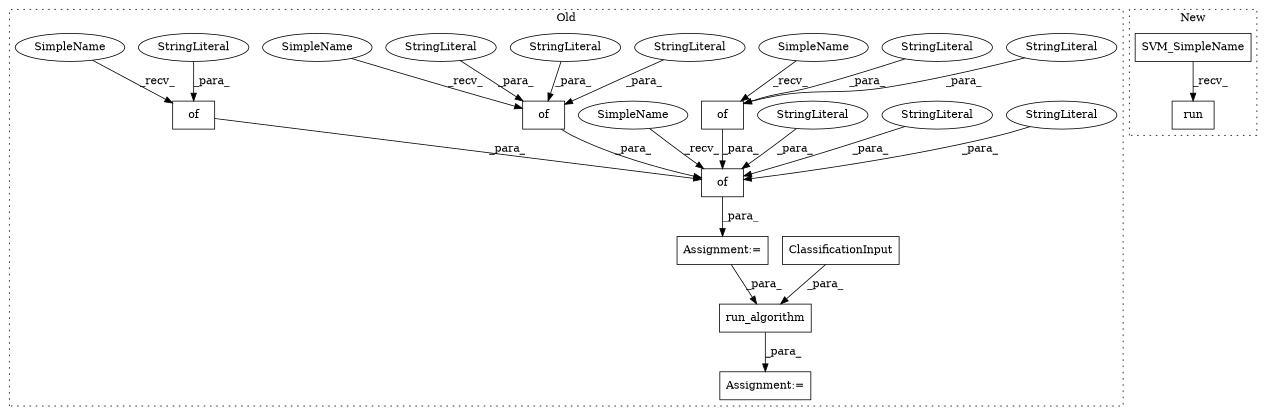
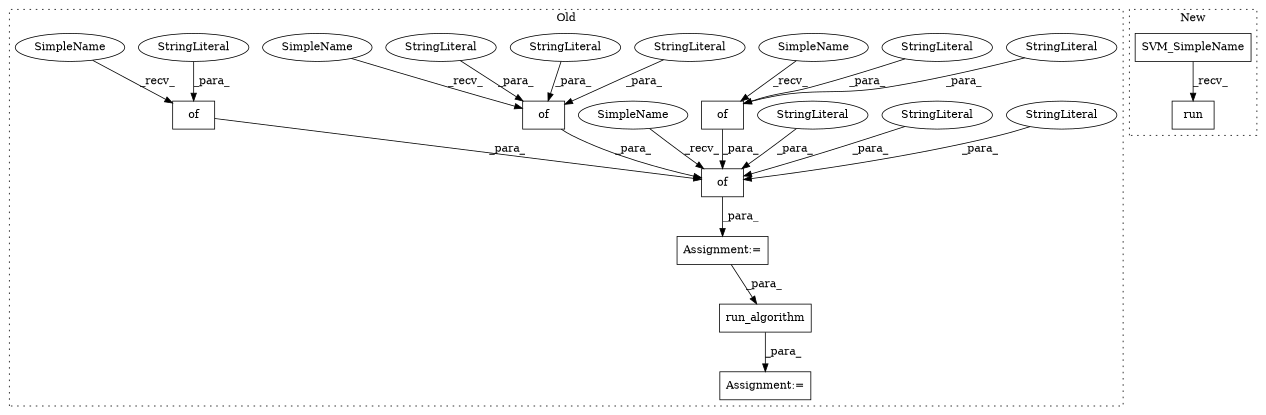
(841, 250) -> none
